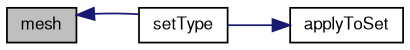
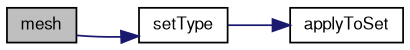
(116, 13) -> (99, 37)
